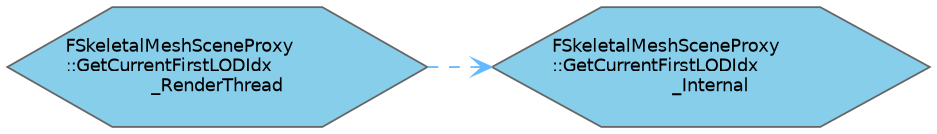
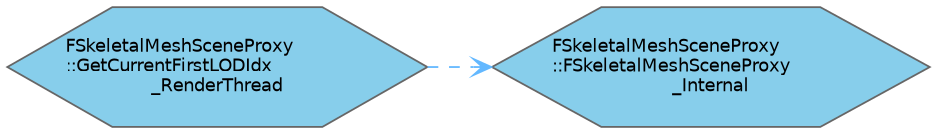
(711, 67) -> (711, 67)
